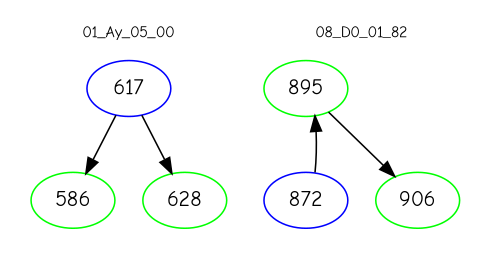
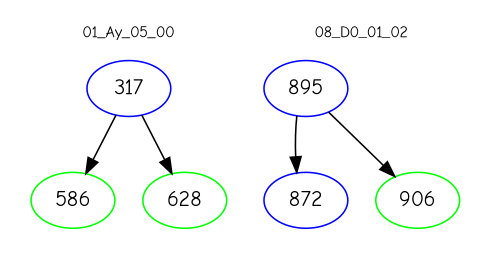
(362, 33) -> (362, 33)
(129, 89) -> (129, 89)
(306, 89) -> (306, 89)
(316, 152) -> (296, 136)
